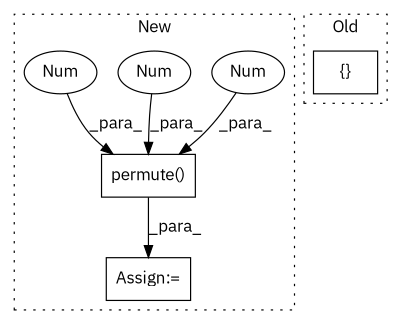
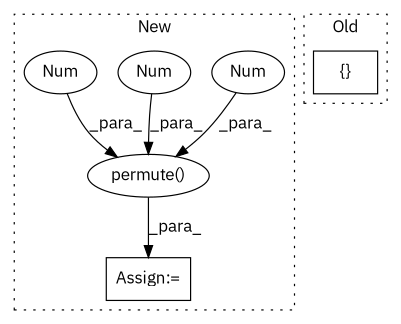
(148, 176) -> (148, 176)
